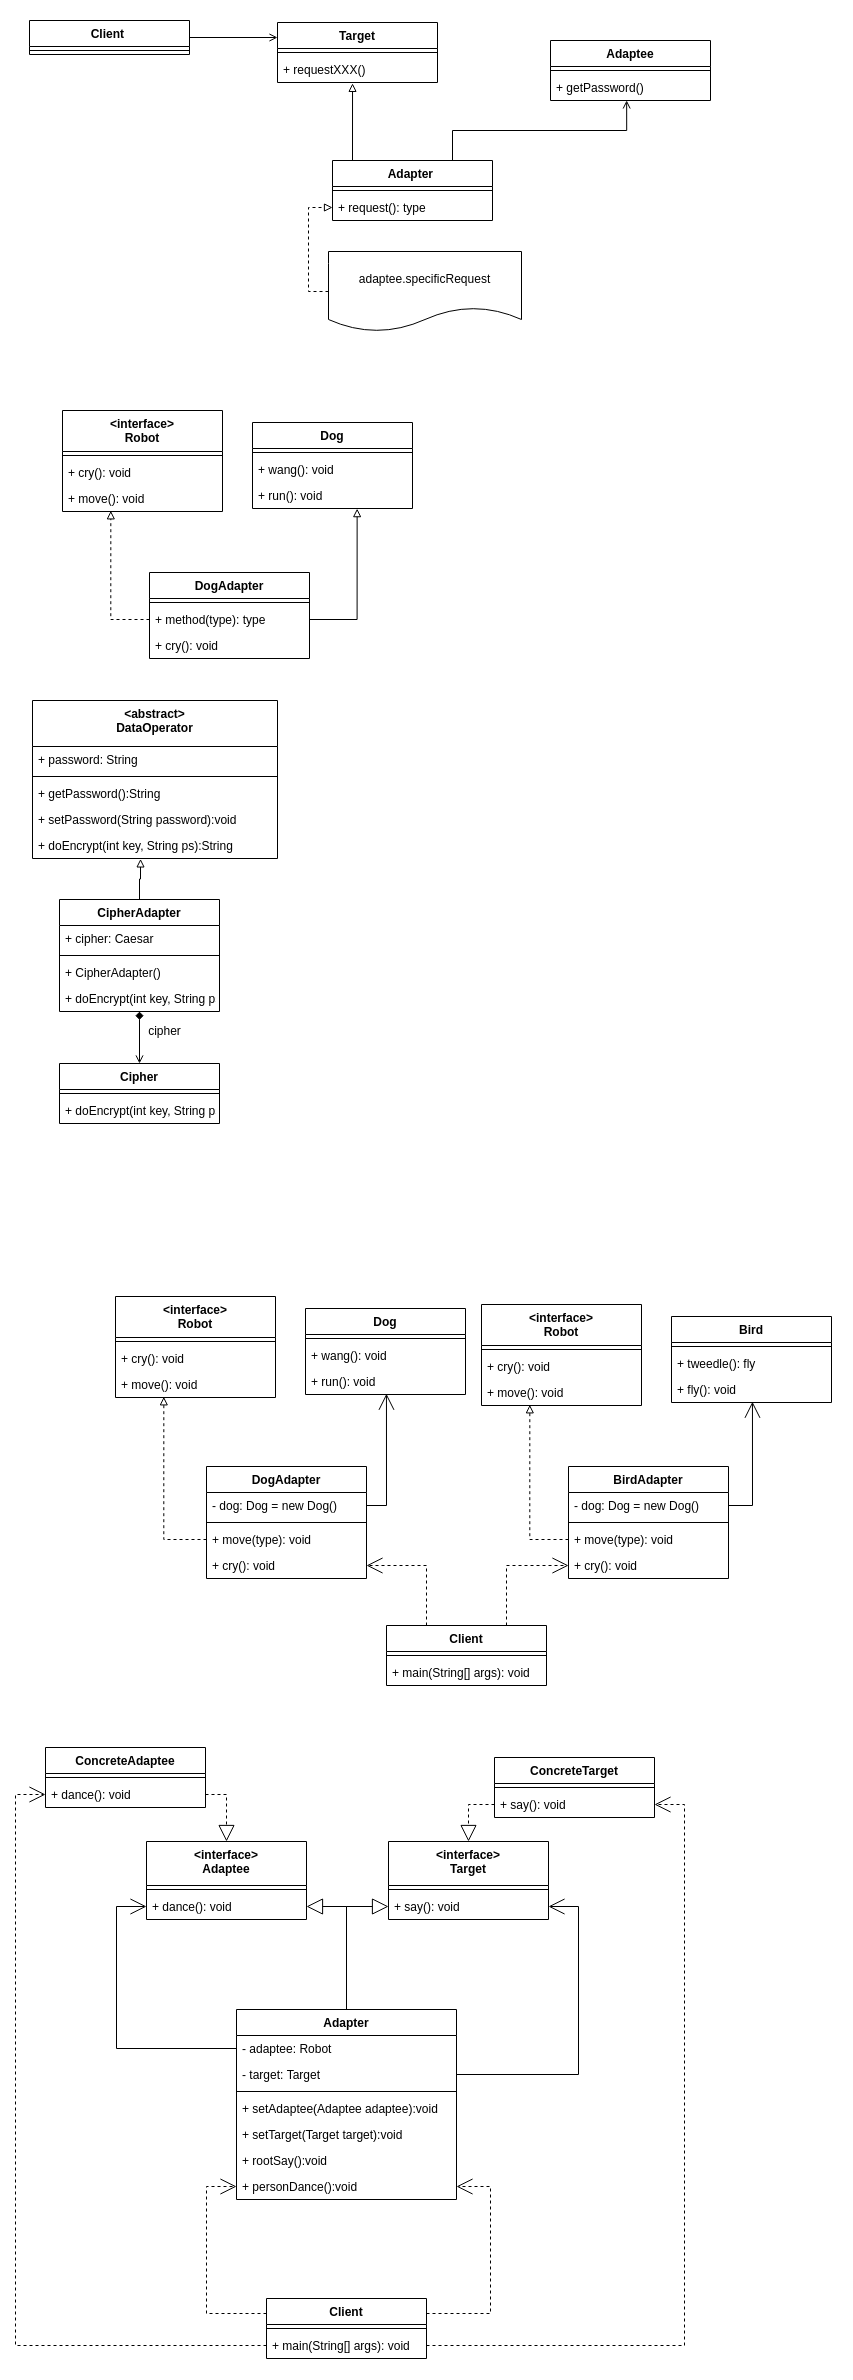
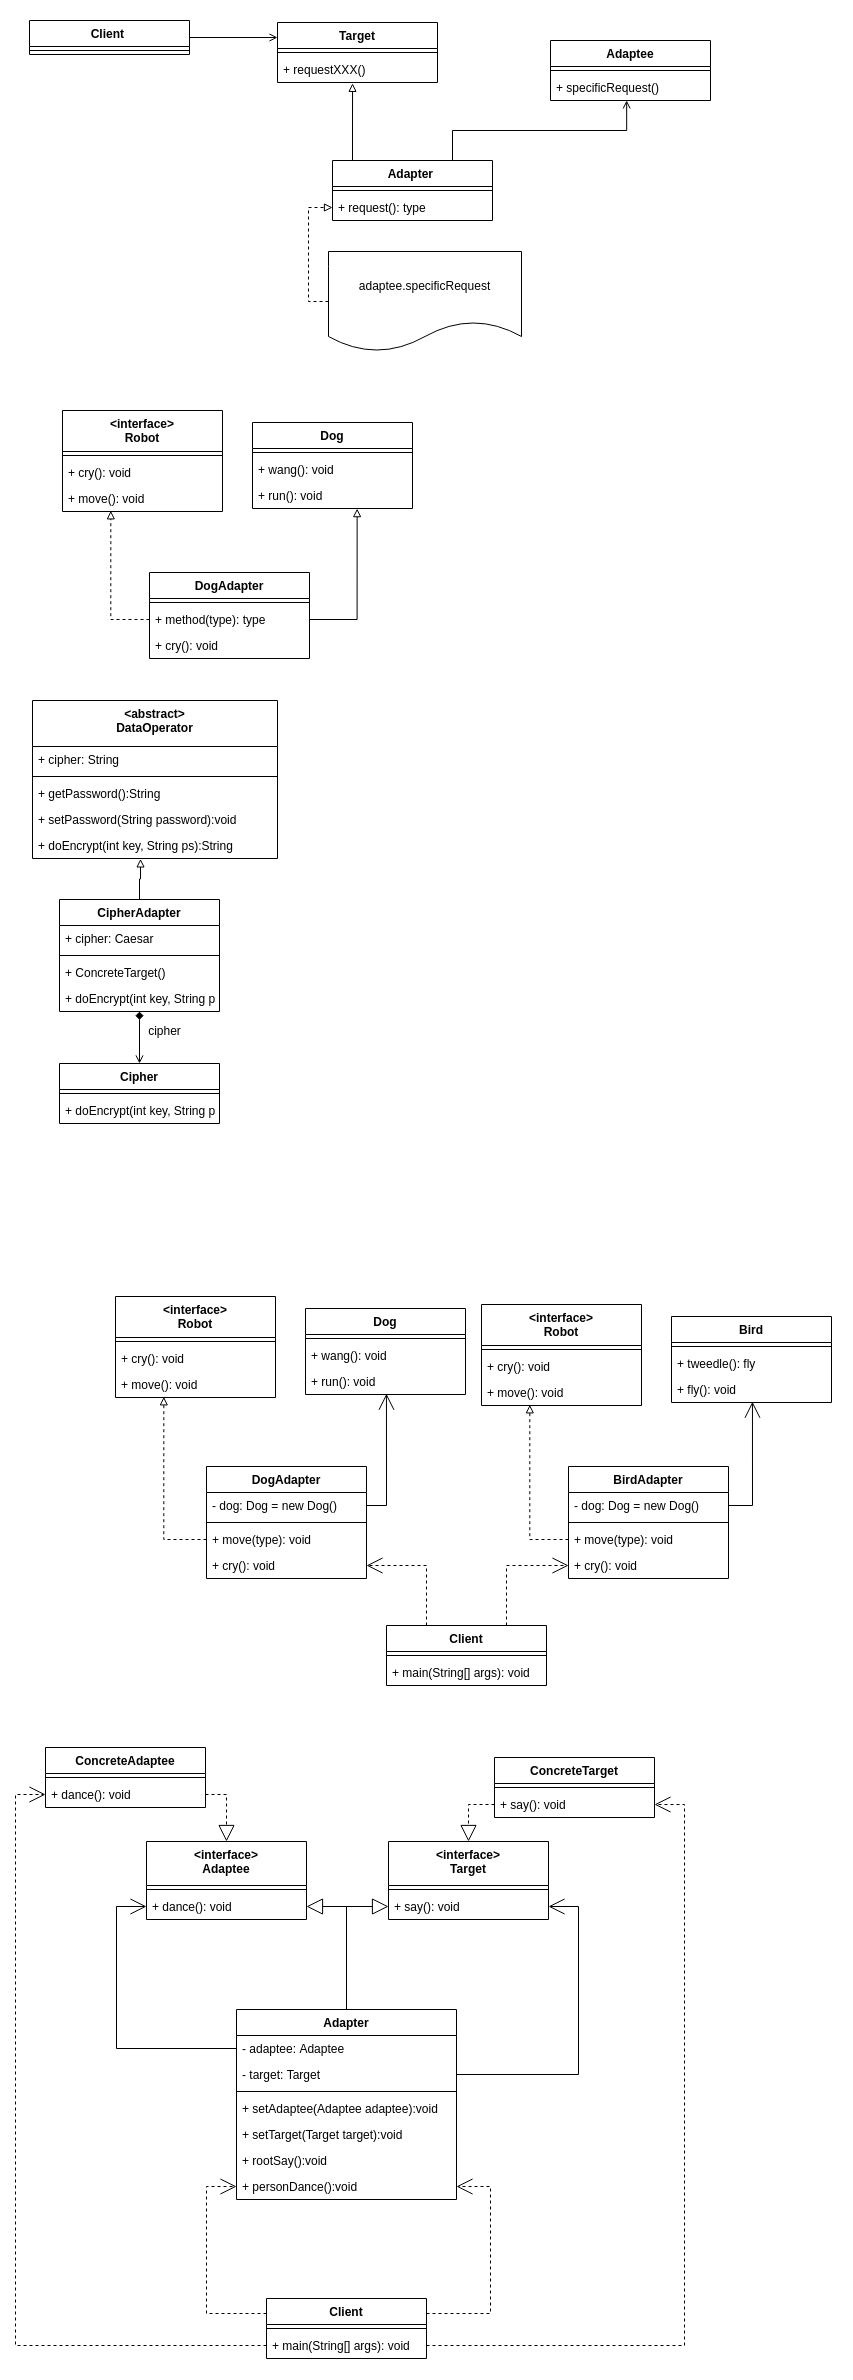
(605, 88) -> (615, 88)
(425, 292) -> (425, 302)
(92, 760) -> (84, 760)
(121, 973) -> (125, 973)
(293, 2049) -> (299, 2049)
